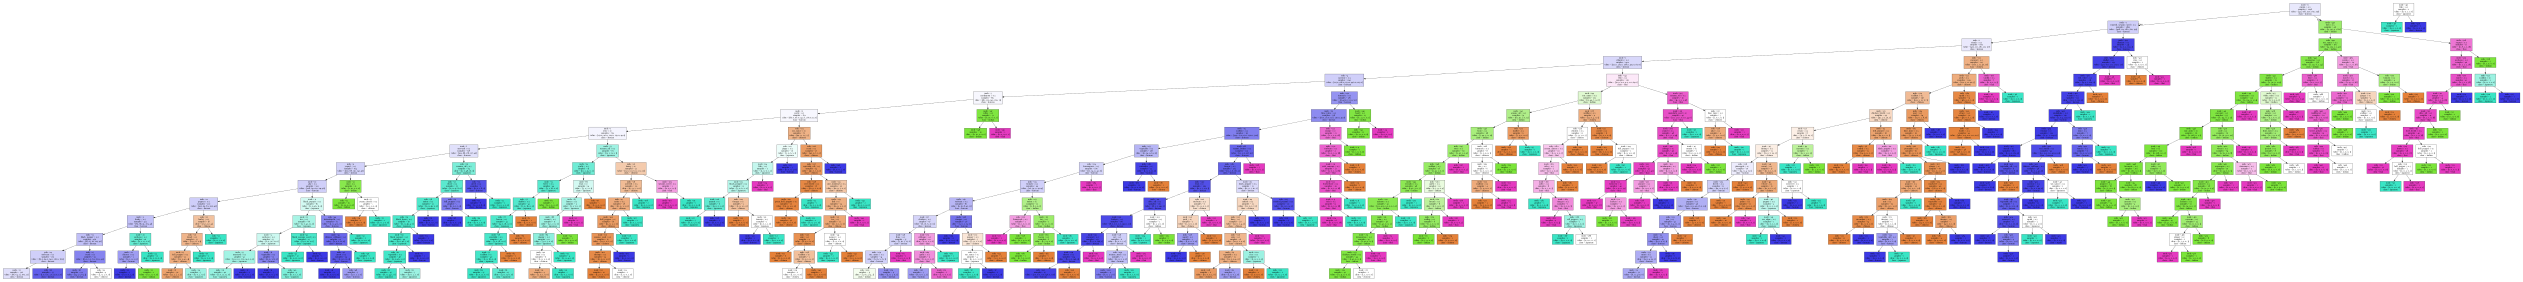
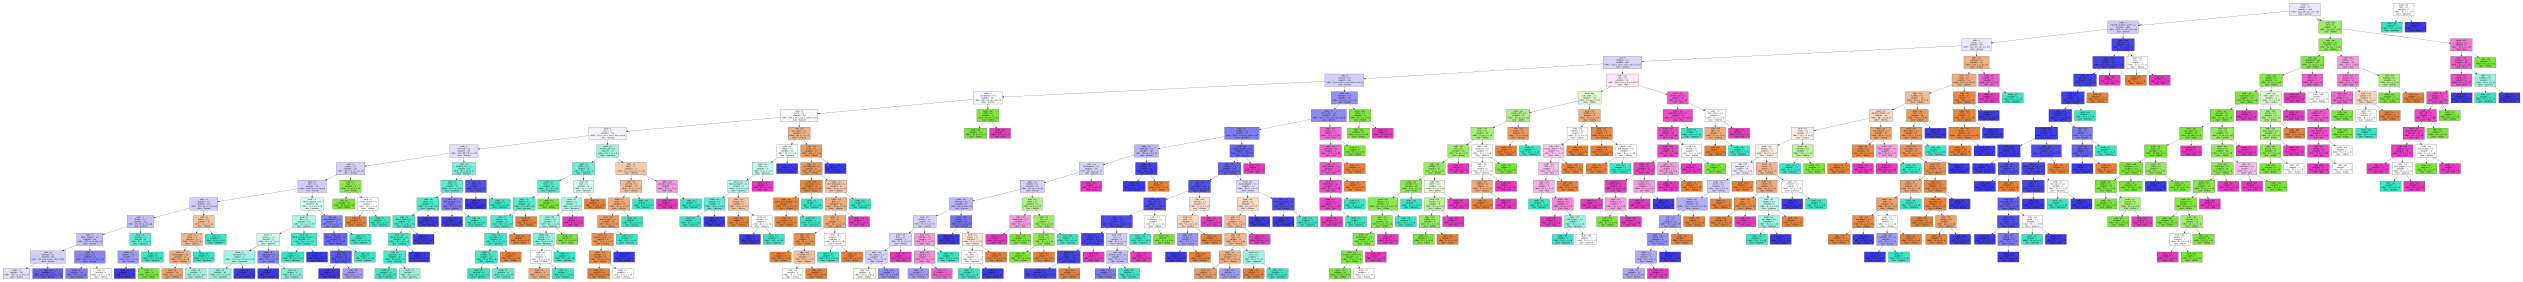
(2485, 70) -> (2473, 71)
(149, 272) -> (149, 272)
